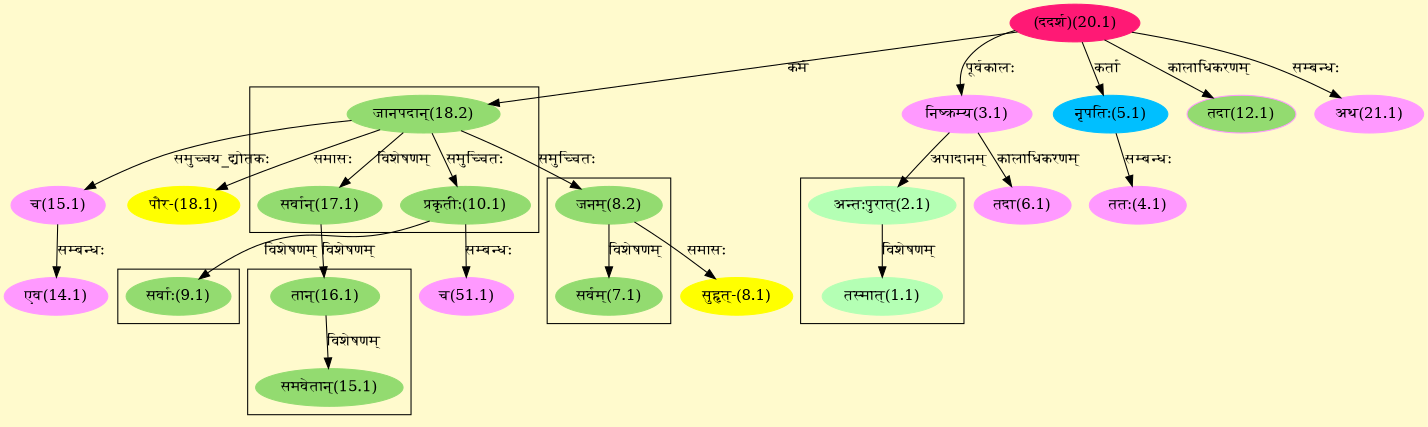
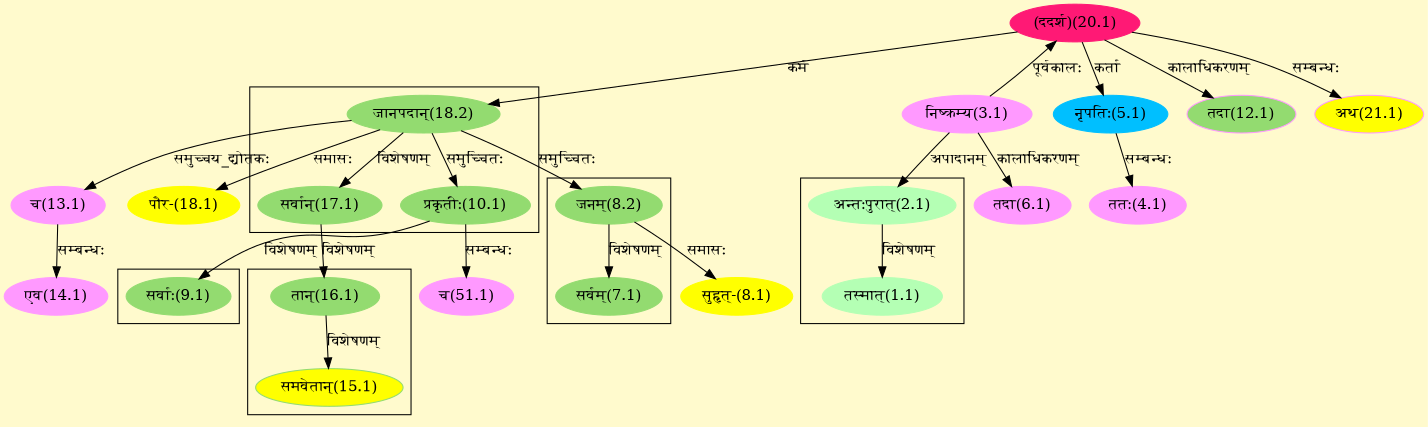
(978, 48) -> (1020, 73)
(1369, 114) -> (1369, 114)
(58, 205) -> (58, 205)
(329, 387) -> (329, 387)
